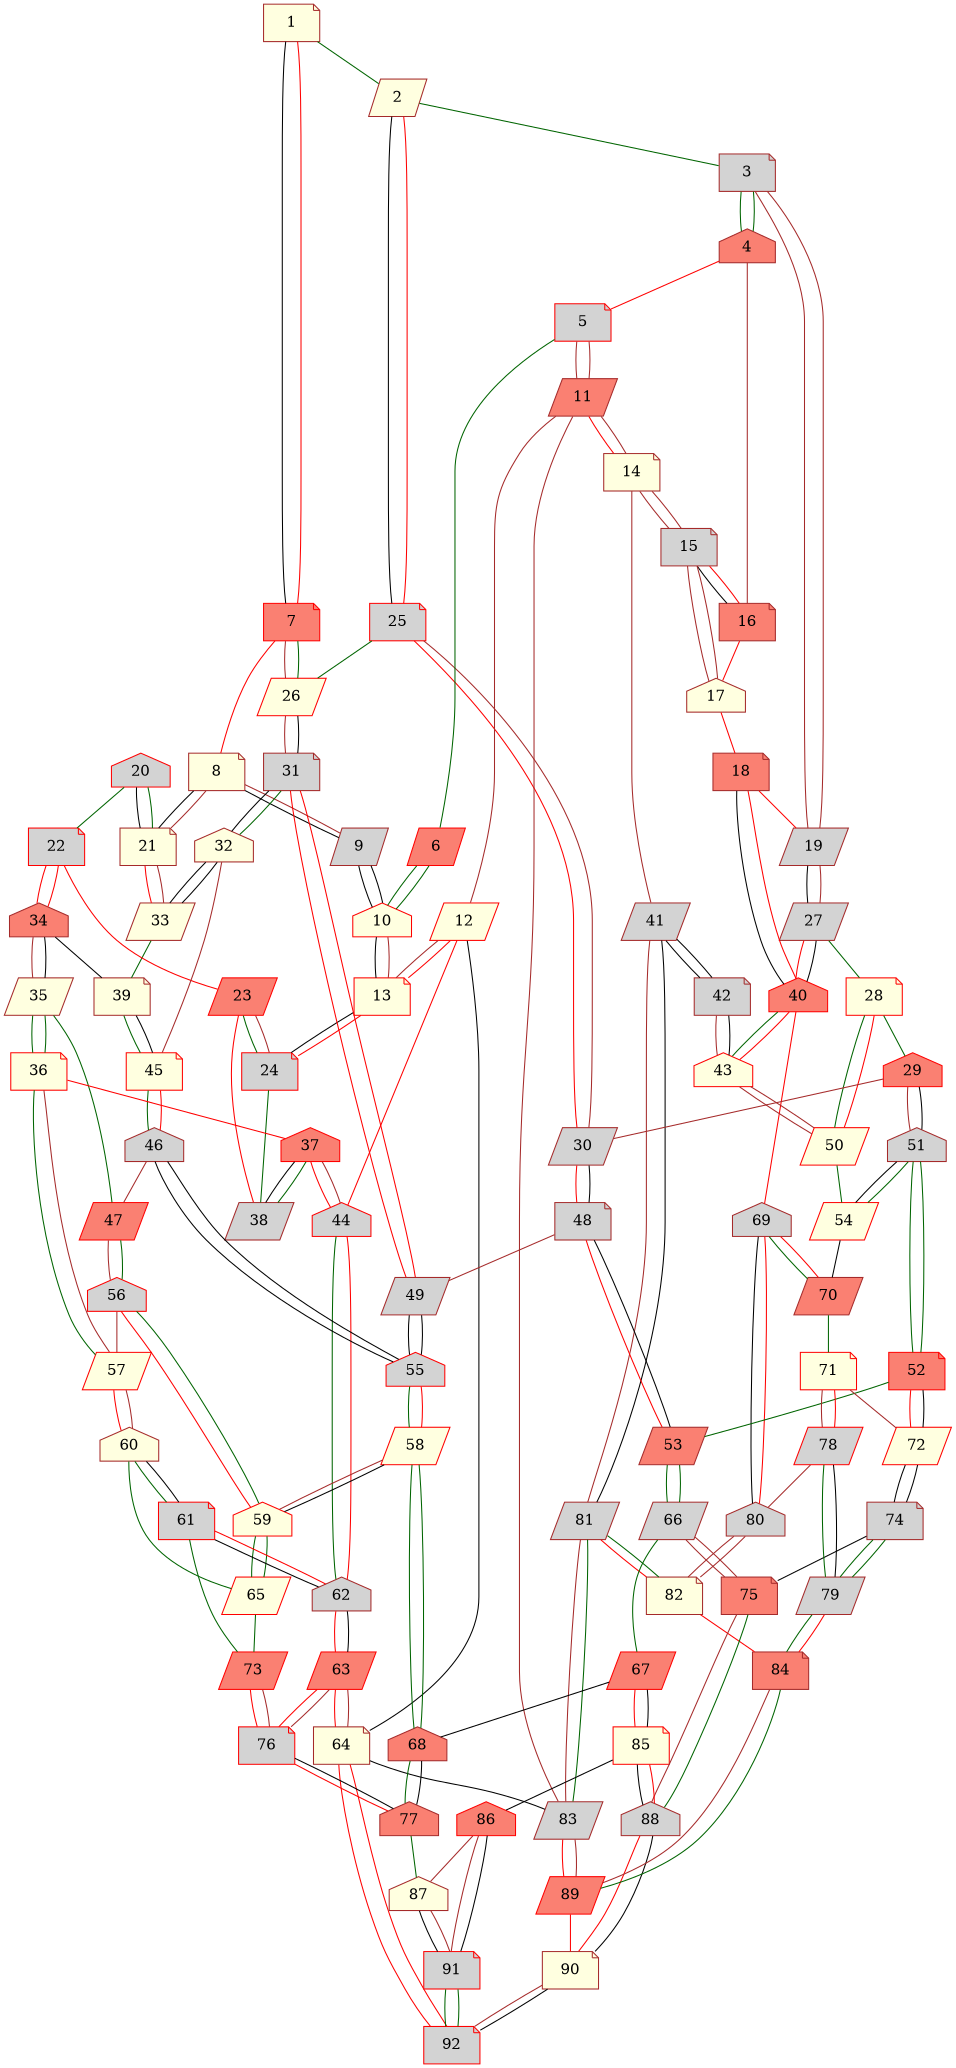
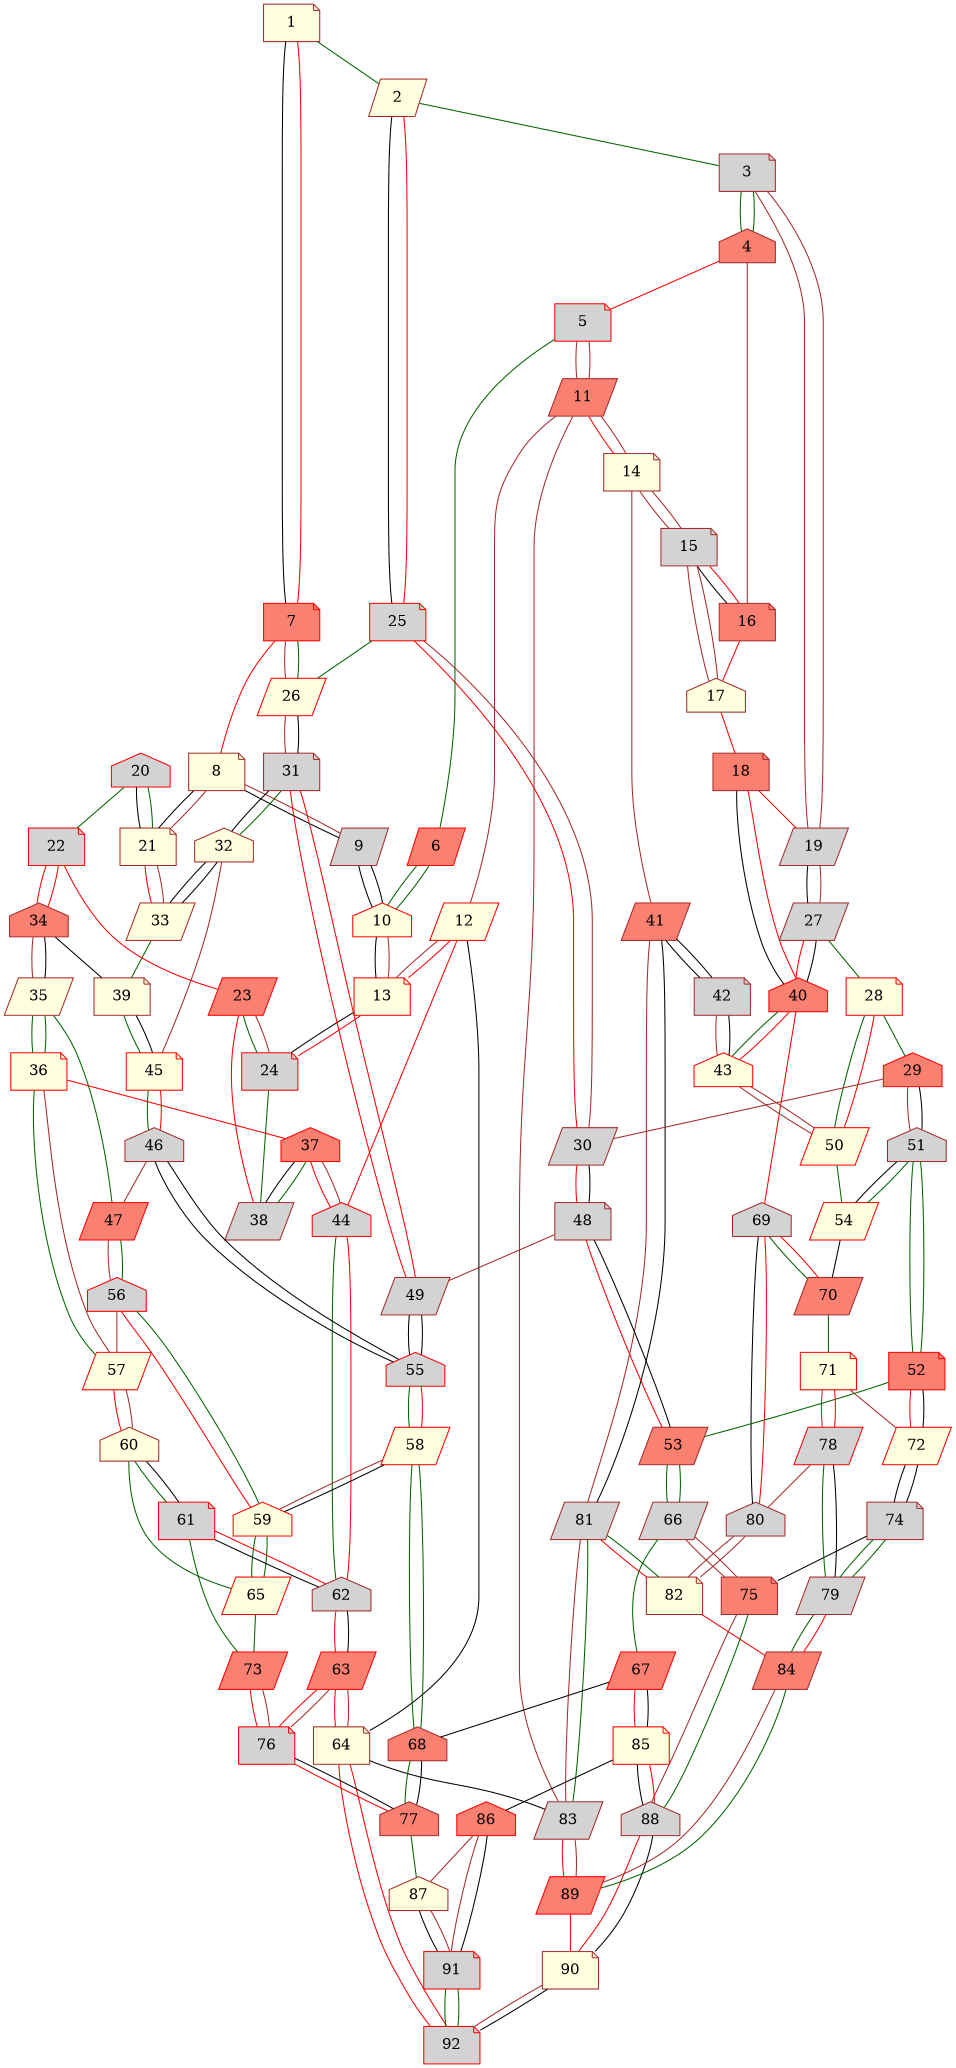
(656, 922) -> (656, 922)
(781, 1671) -> (787, 1671)
